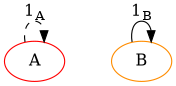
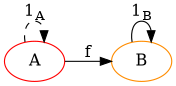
none -> (83, 61)
